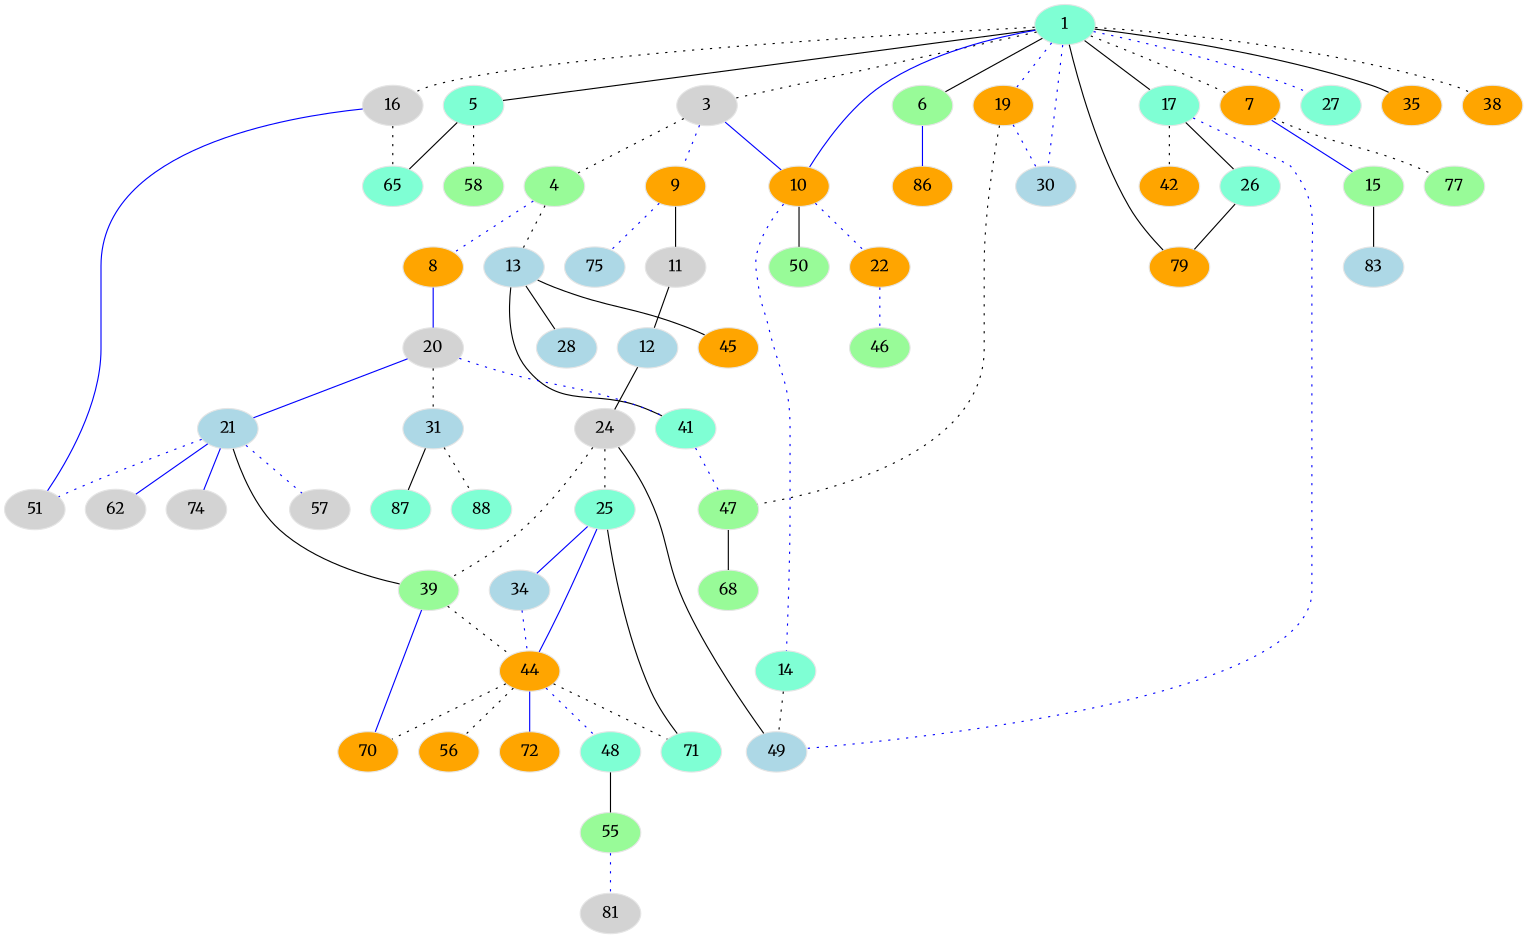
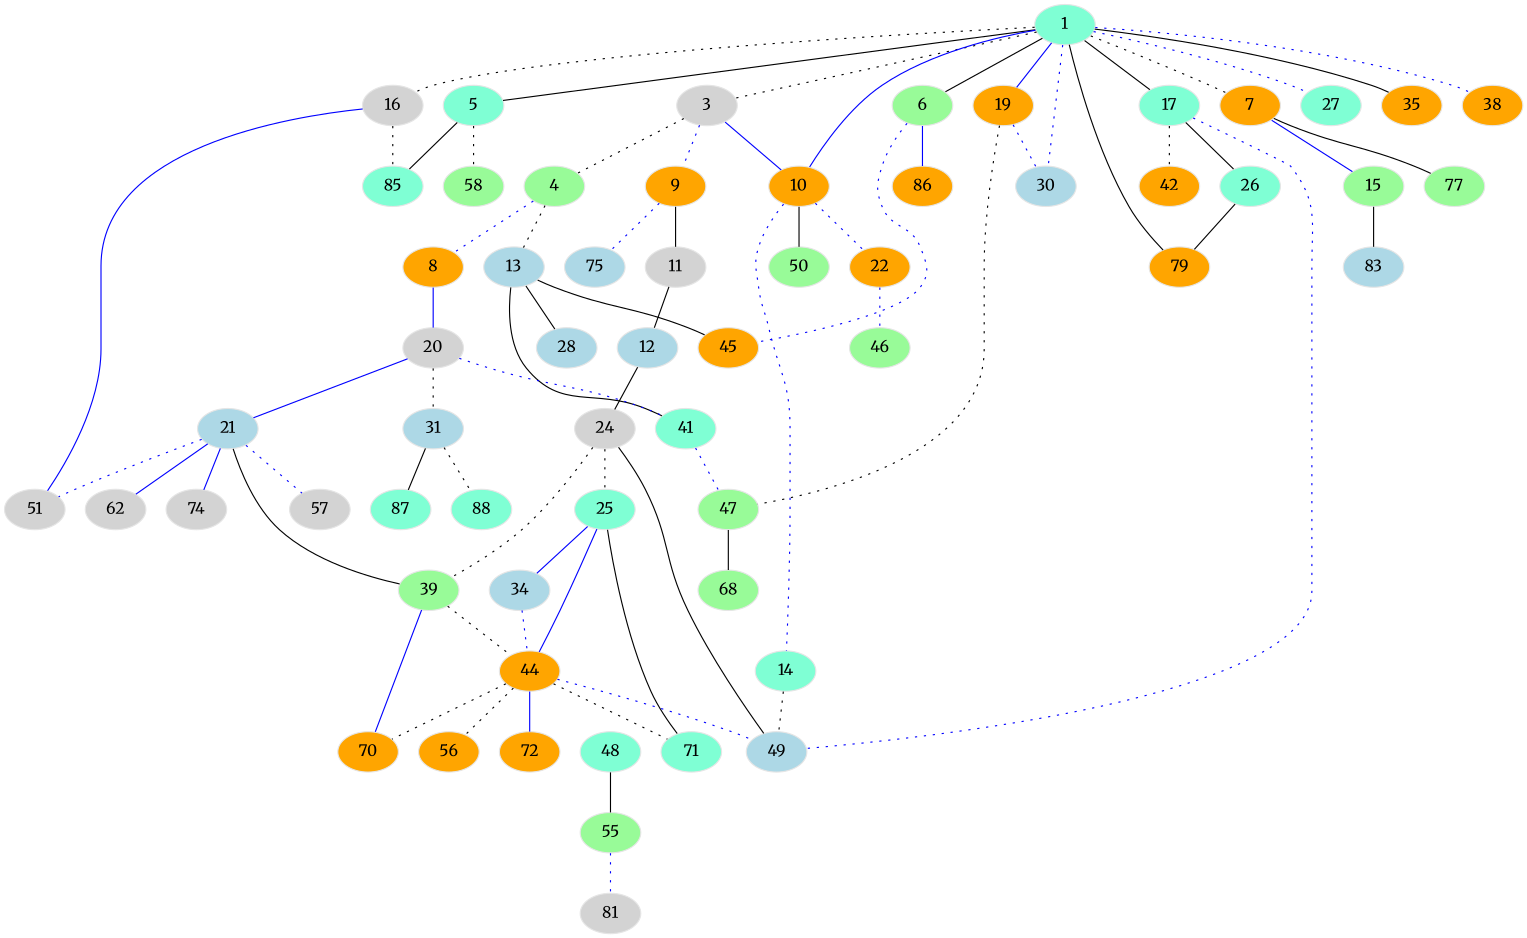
(1285, 48) -> (1285, 48)
(1034, 65) -> (1034, 65)
(1352, 146) -> (1352, 146)
(393, 186) -> (393, 186)
none -> (925, 280)
(570, 711) -> (646, 704)
